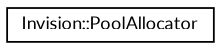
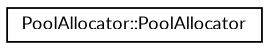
(110, 25) -> (135, 25)
